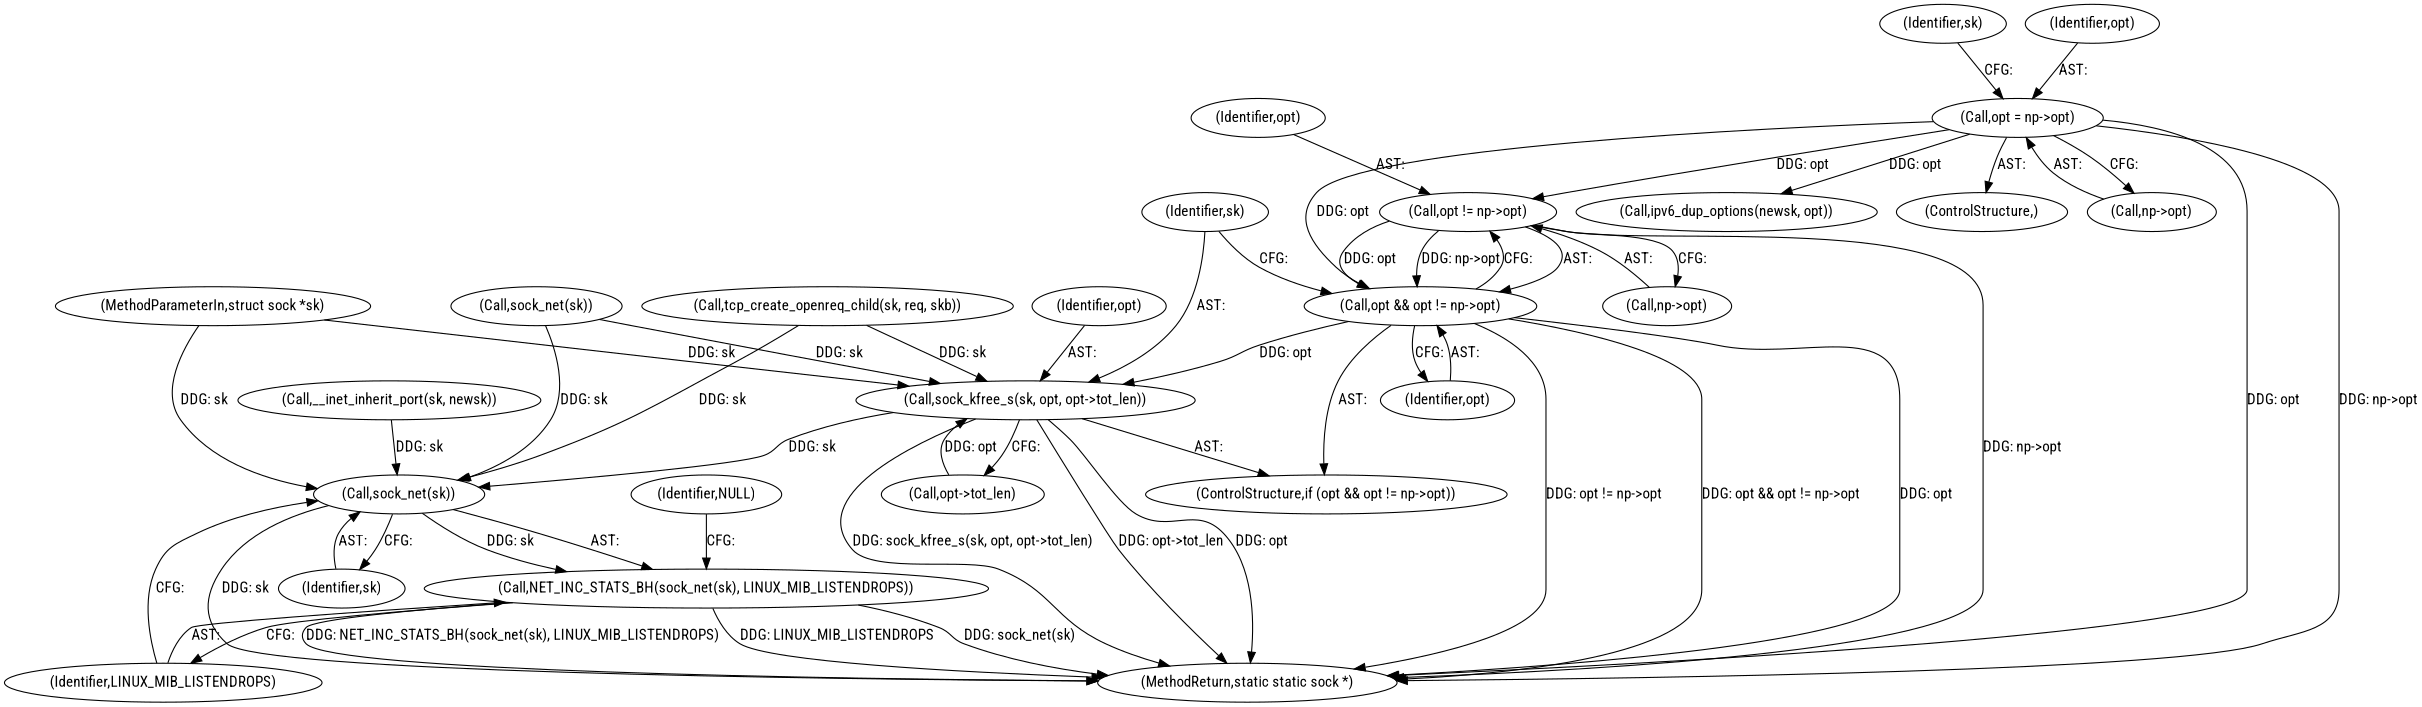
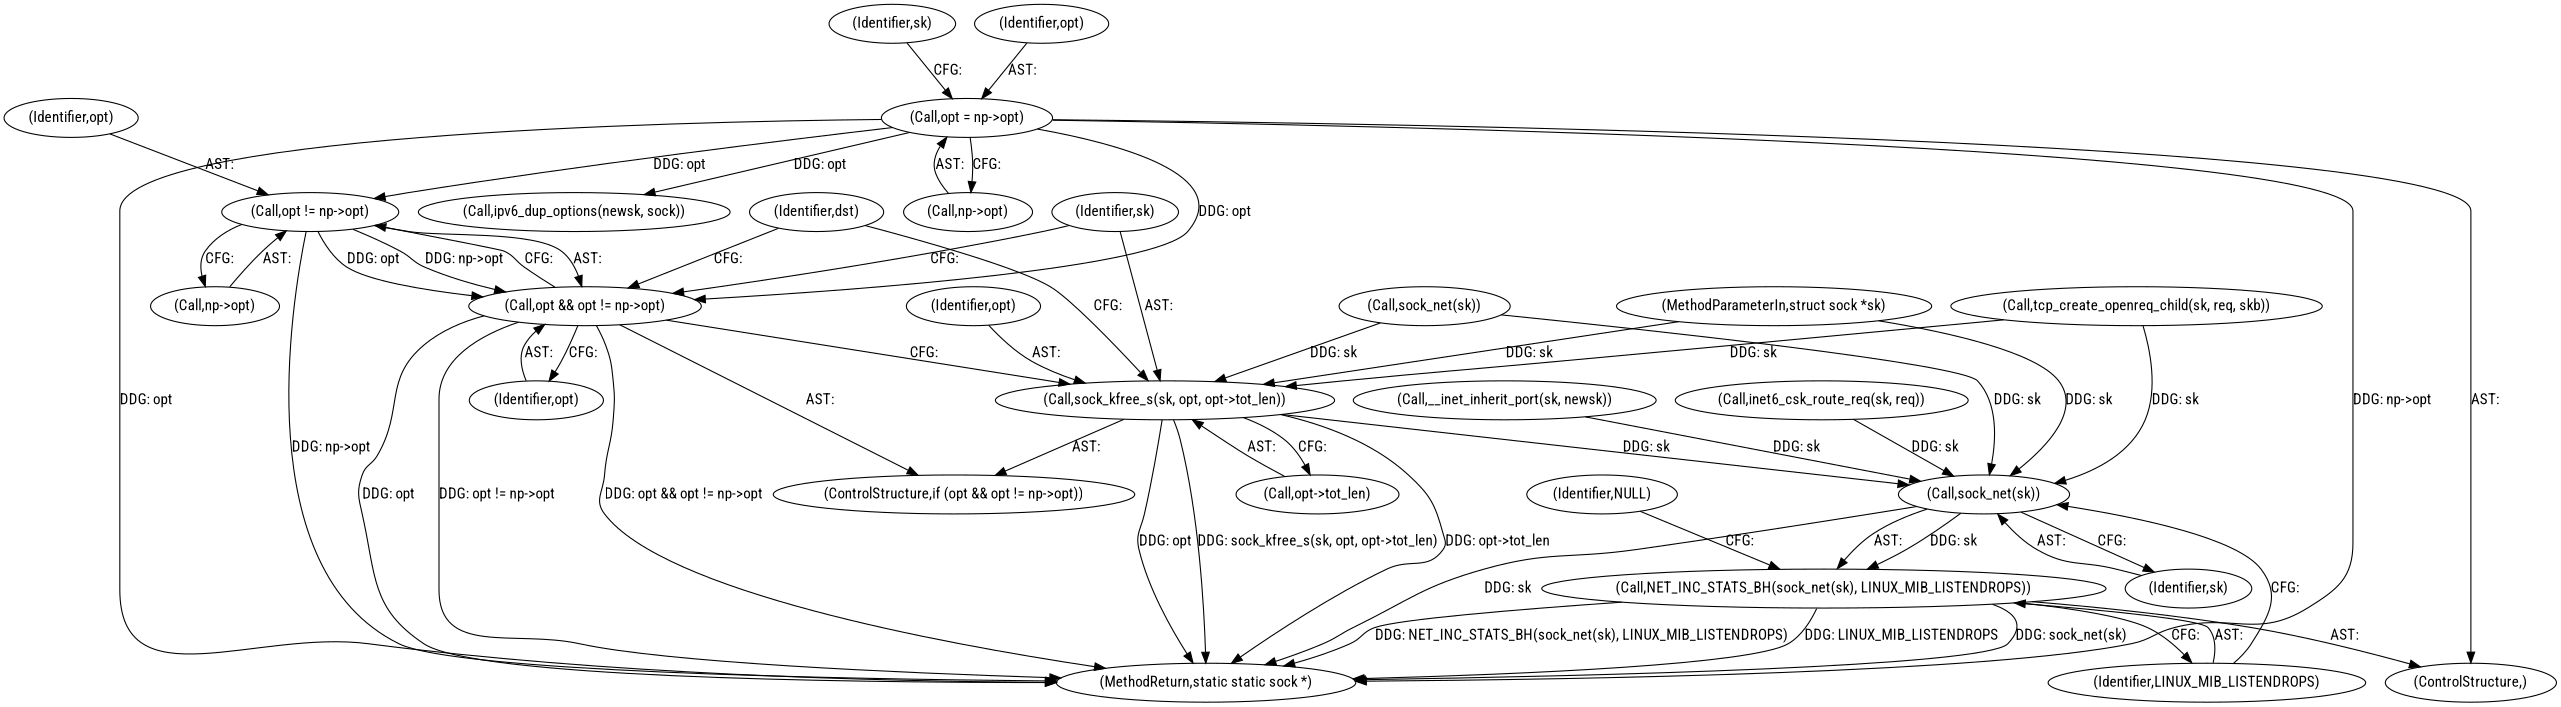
none -> (817, 212)
(1727, 212) -> (574, 212)
(1286, 353) -> (926, 353)
none -> (1822, 400)
(971, 447) -> (1263, 447)
none -> (2270, 631)
